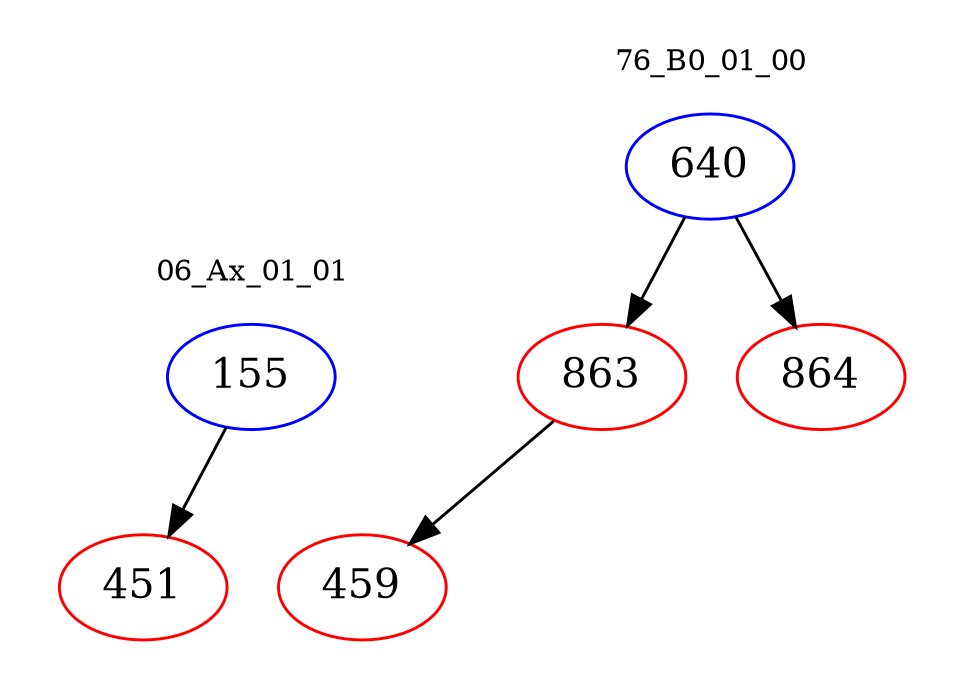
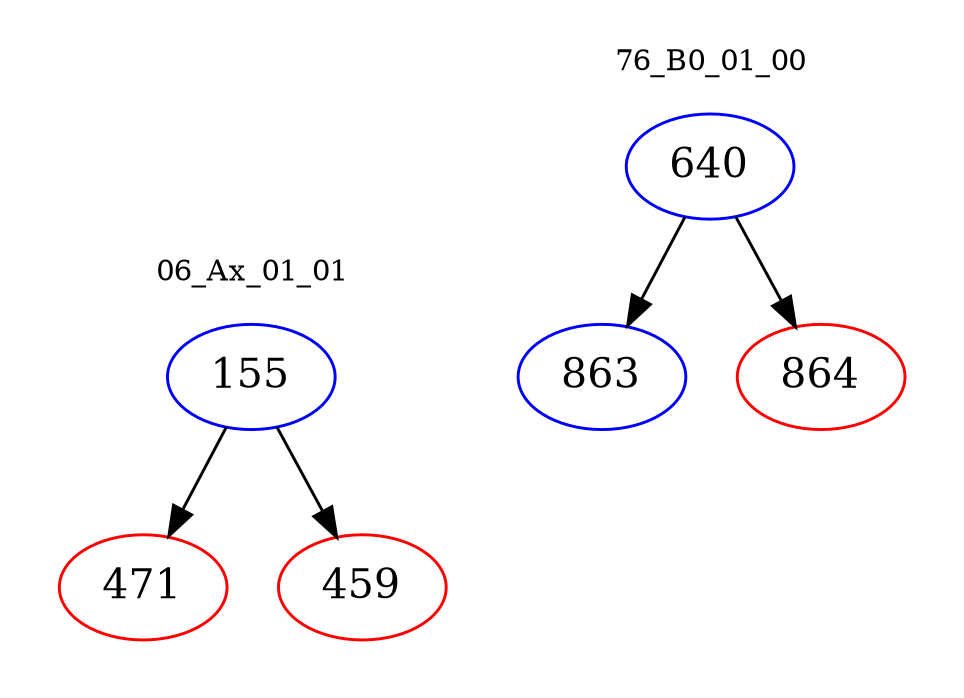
(602, 377) -> (602, 377)
(493, 473) -> (300, 469)
(143, 587) -> (143, 587)
